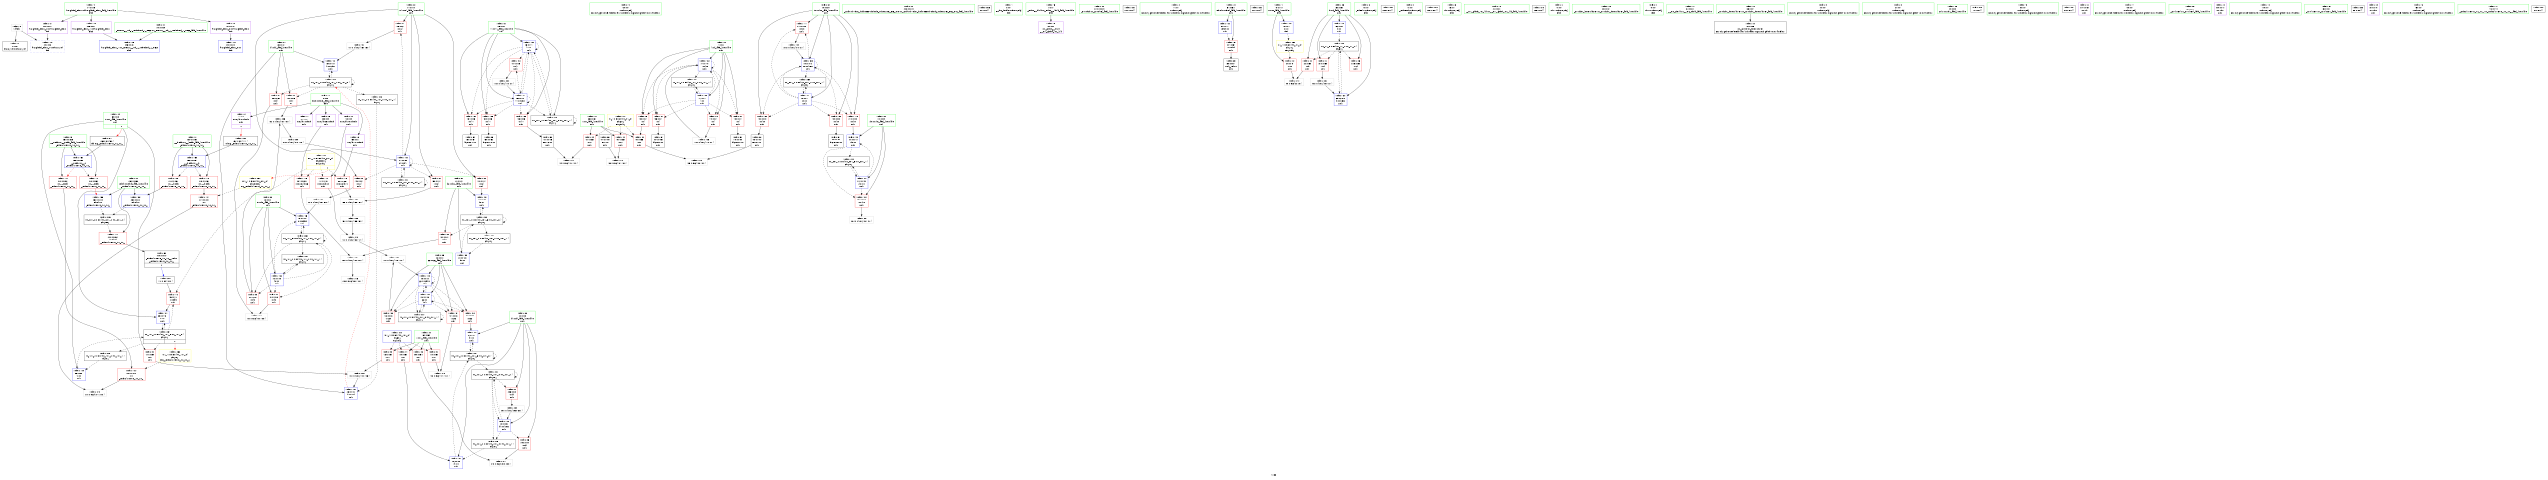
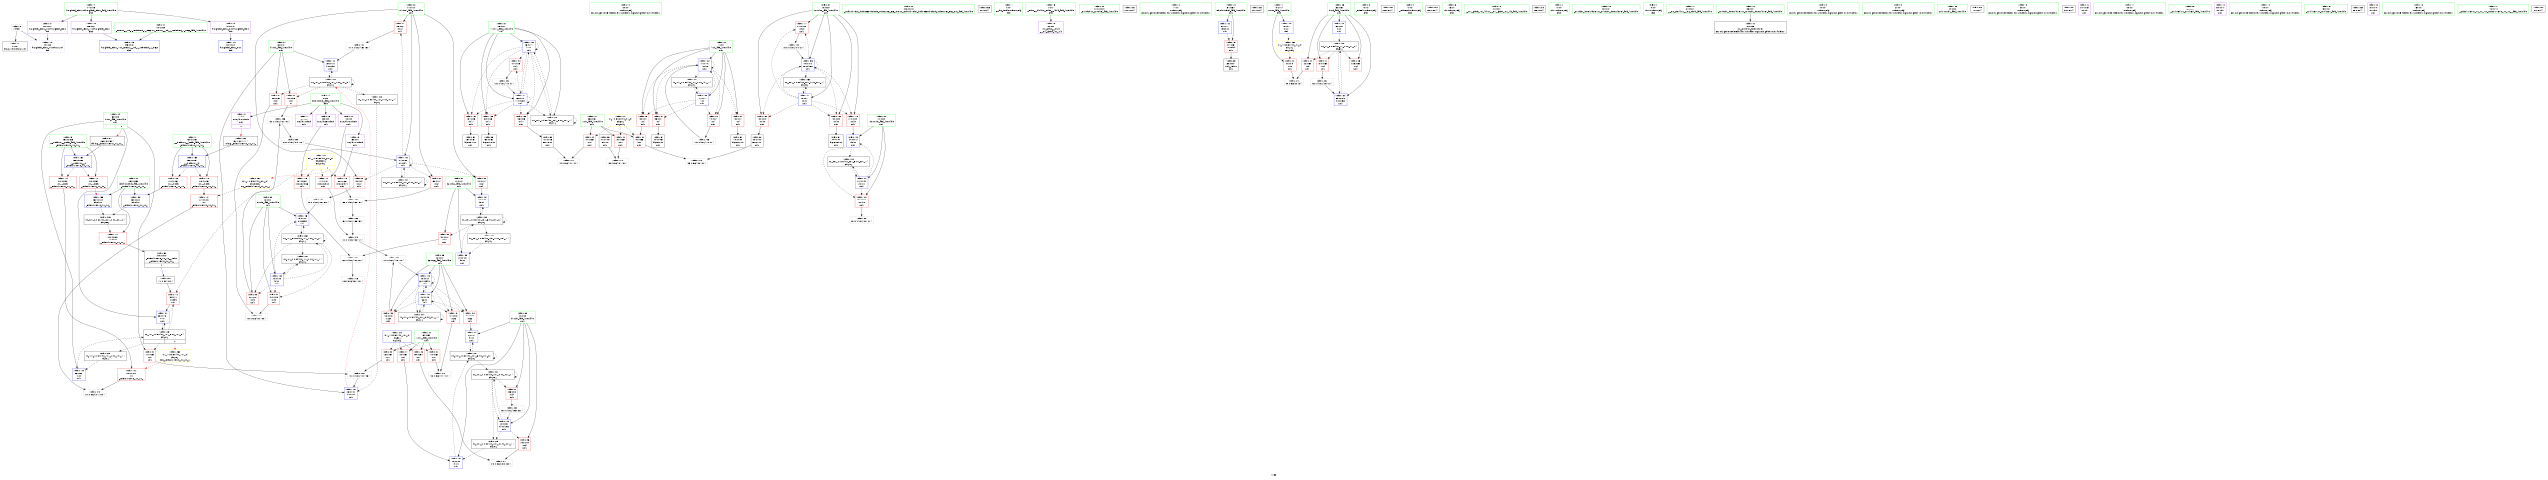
(718, 109) -> none
(71, 171) -> (71, 171)
(154, 365) -> (154, 365)
